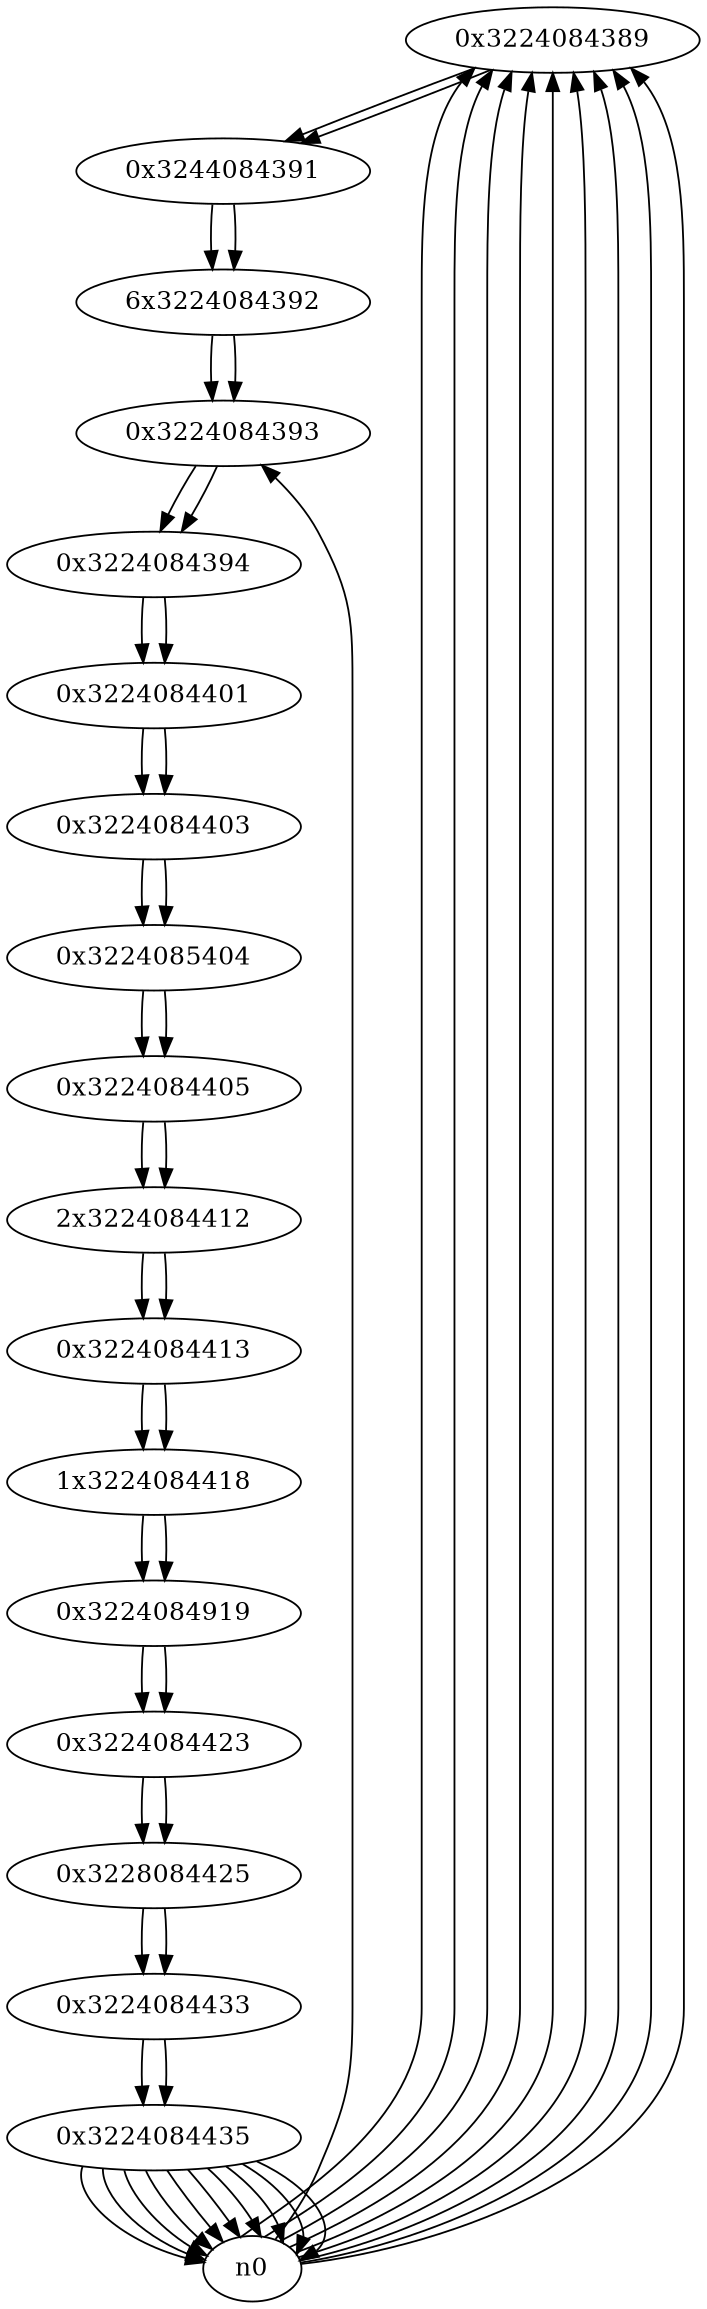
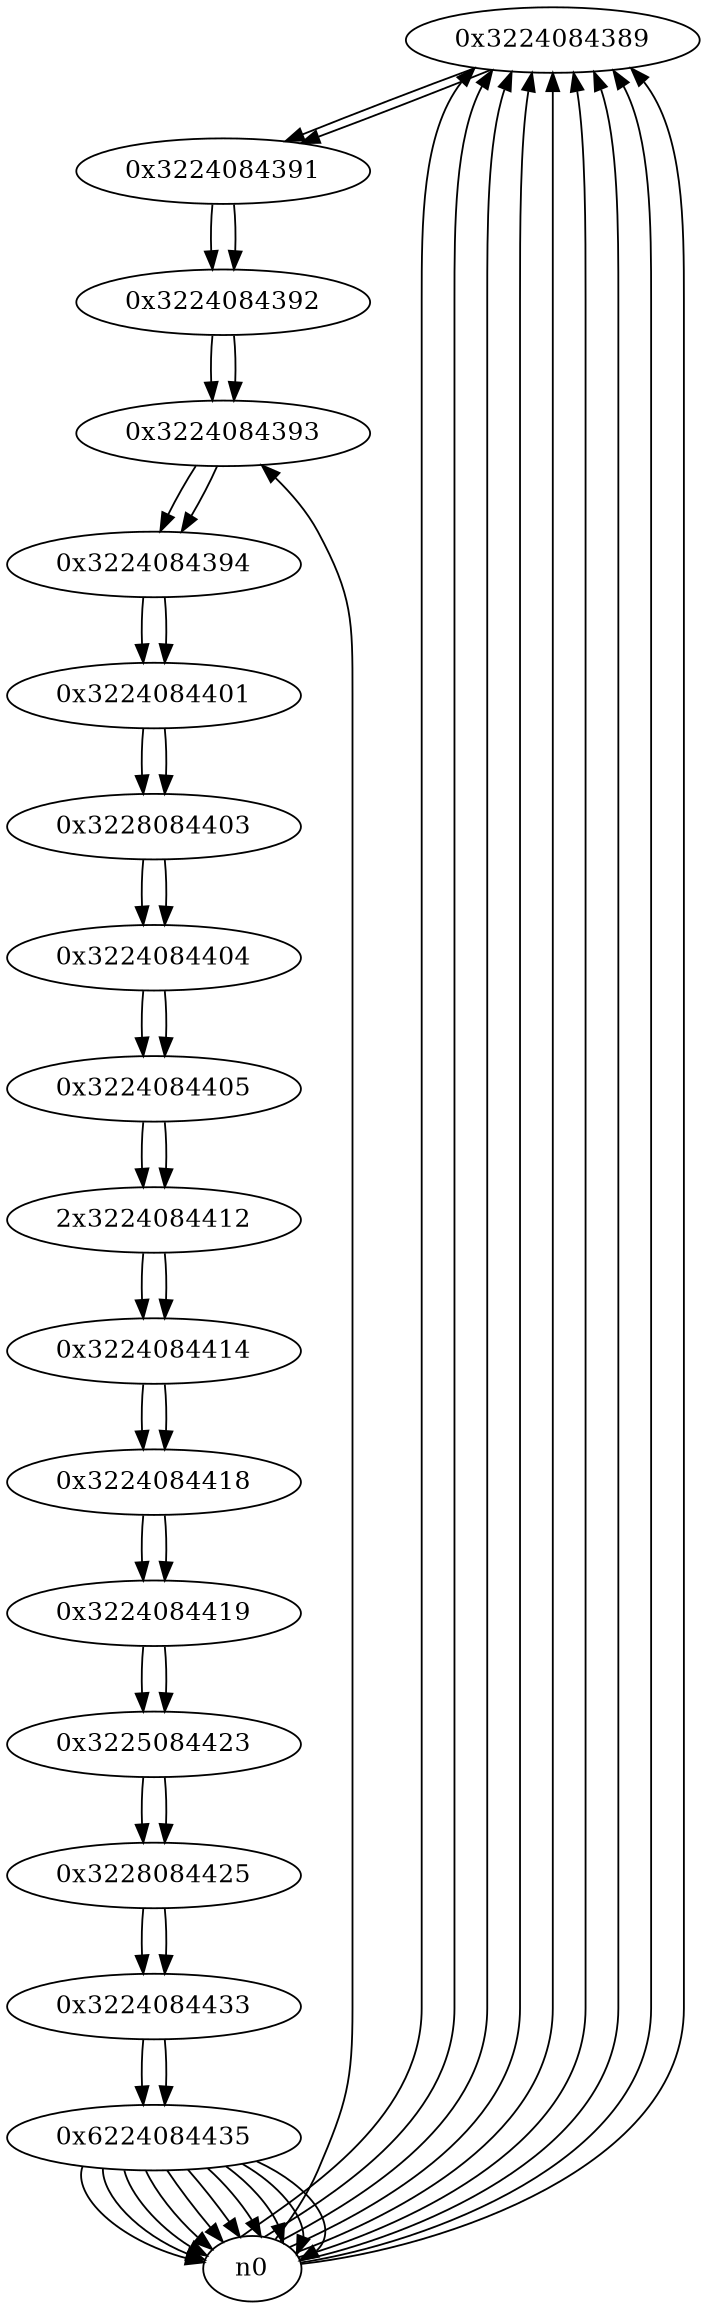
(223, 171) -> (223, 171)
(223, 302) -> (223, 302)
(154, 827) -> (154, 827)
(154, 958) -> (154, 958)
(154, 1351) -> (154, 1351)
(154, 1482) -> (154, 1482)
(154, 1613) -> (154, 1613)
(154, 1744) -> (154, 1744)
(154, 2138) -> (154, 2138)
